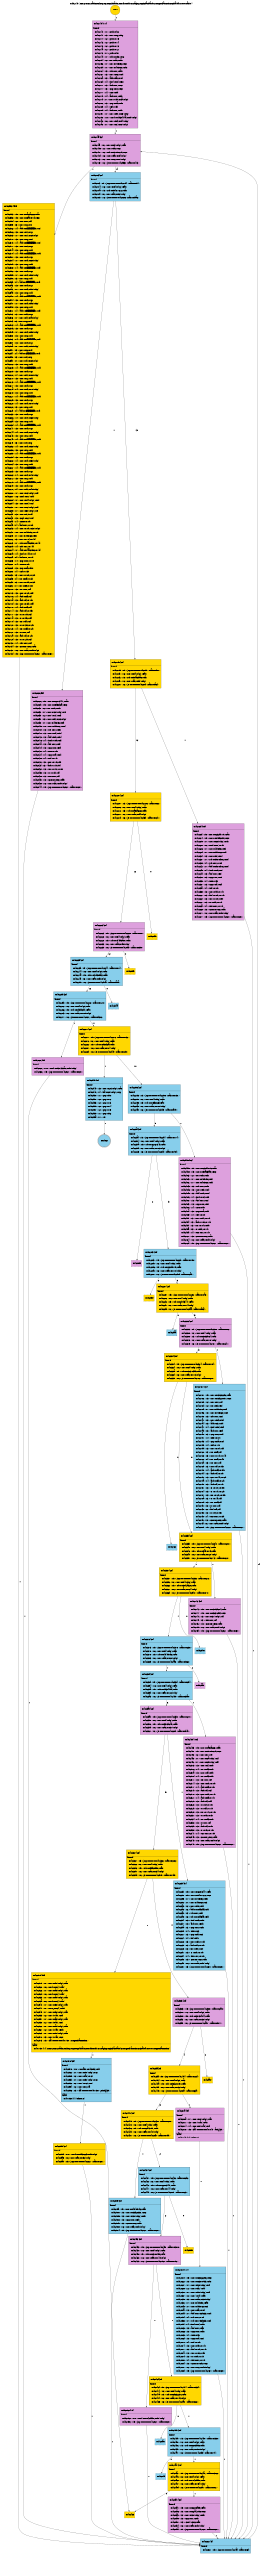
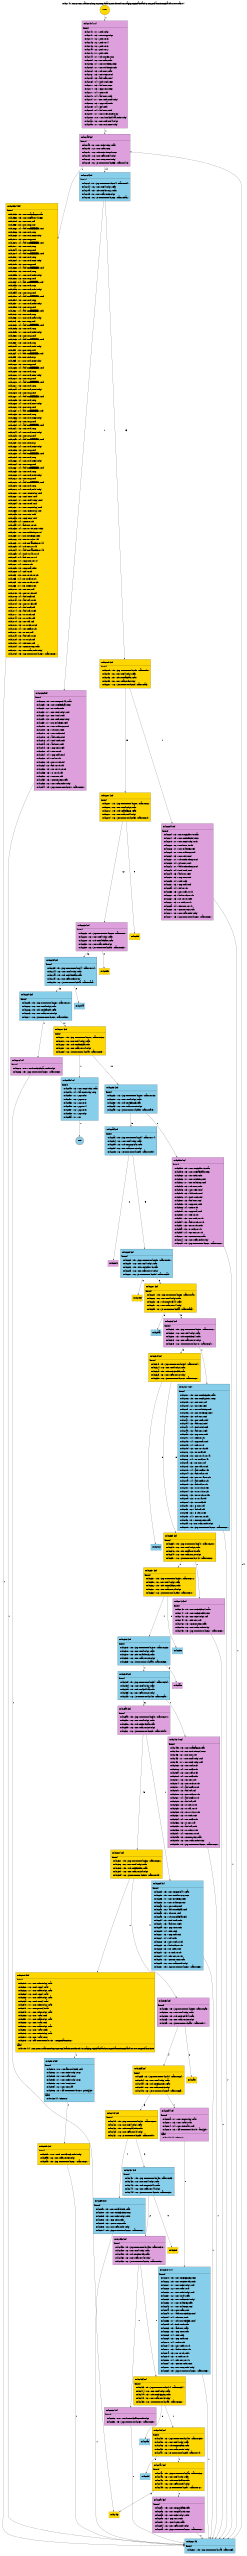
(104, 1141) -> (80, 1141)
(194, 2442) -> (178, 2442)
